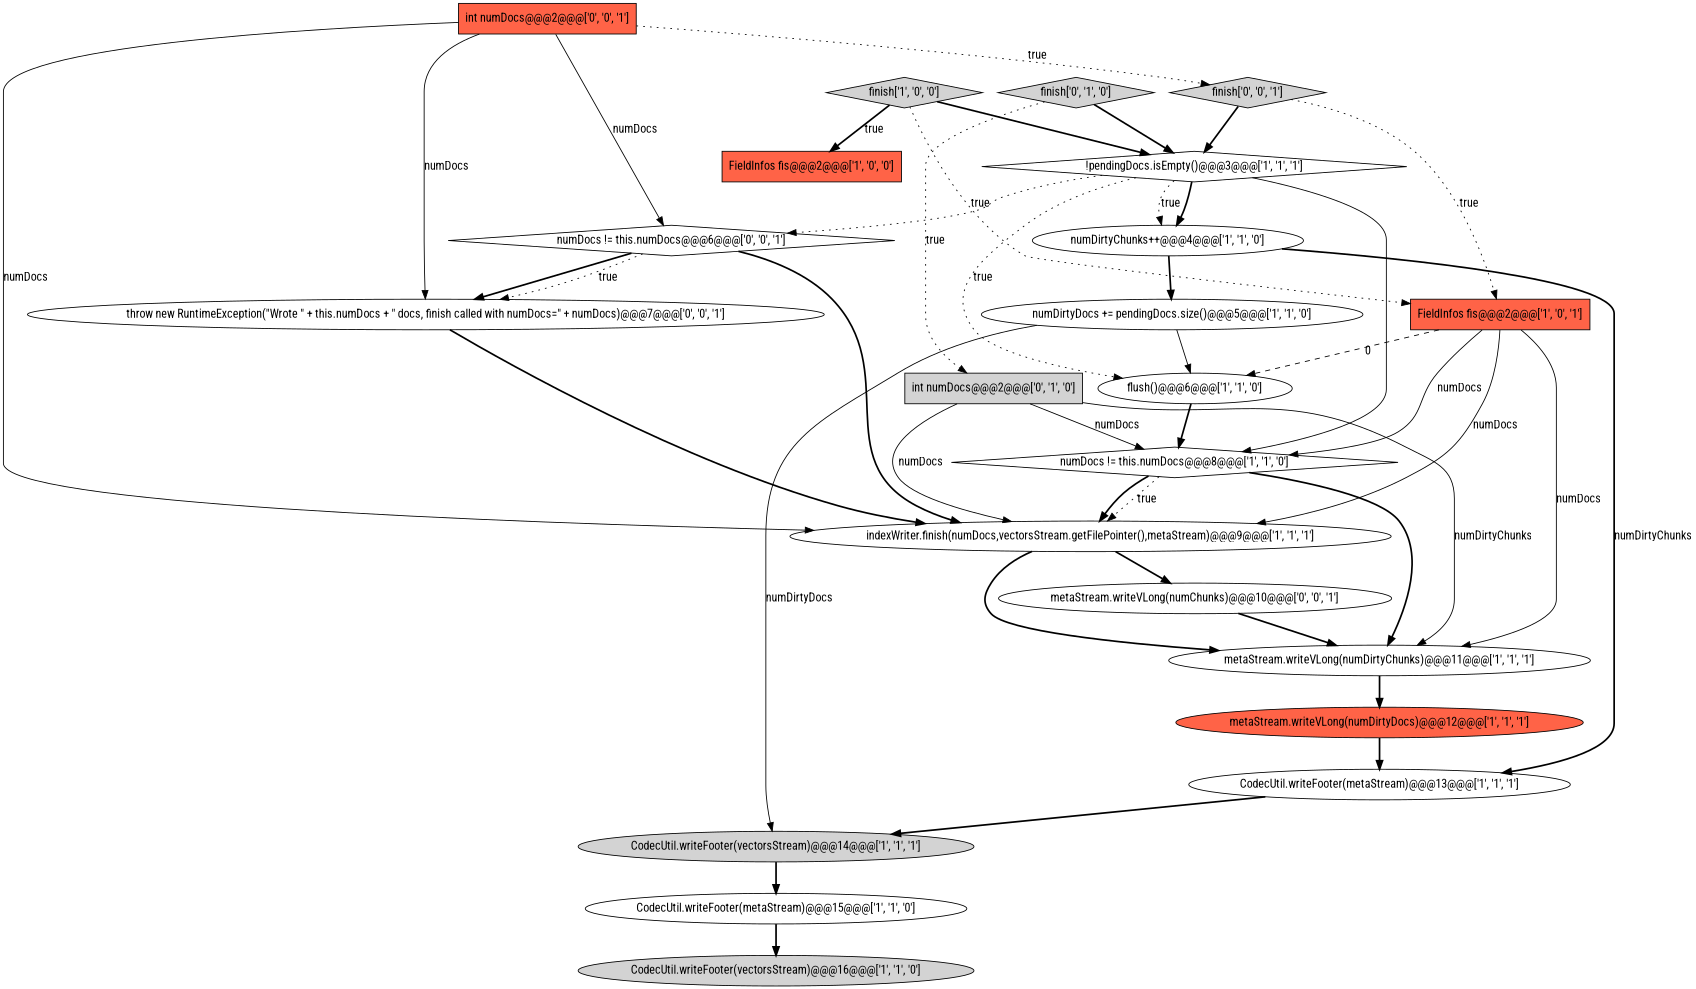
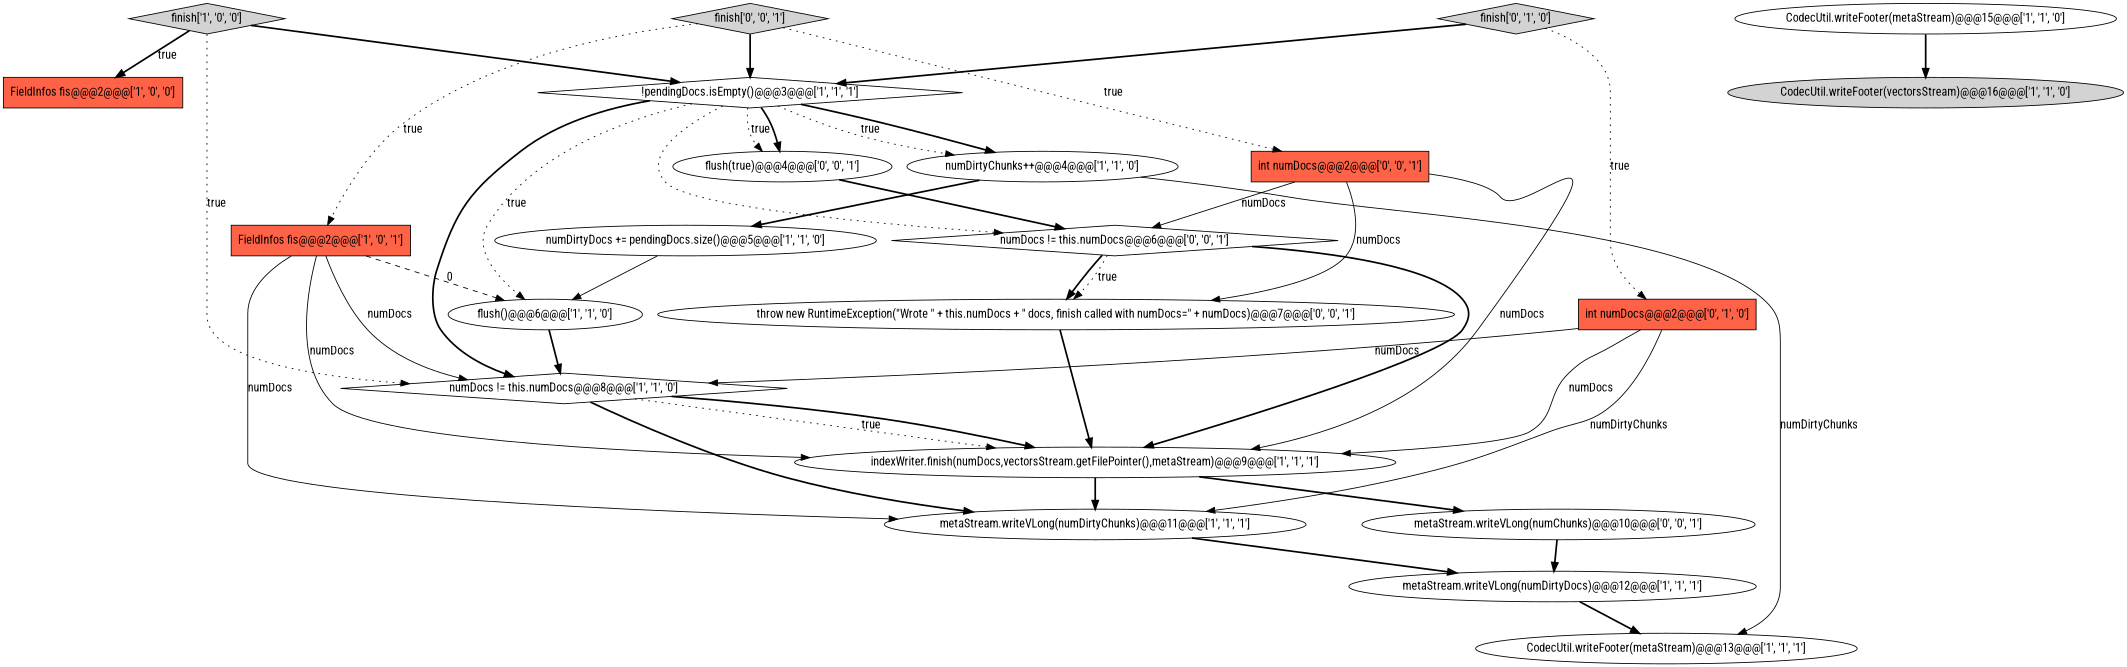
(919, 50) -> (1028, 88)
none -> (782, 167)
(1118, 269) -> (207, 283)
(1386, 315) -> (467, 203)
(994, 388) -> (1667, 315)
(1614, 406) -> (1631, 246)
(1283, 628) -> (1556, 551)
(1380, 723) -> (1553, 587)
(776, 847) -> none
